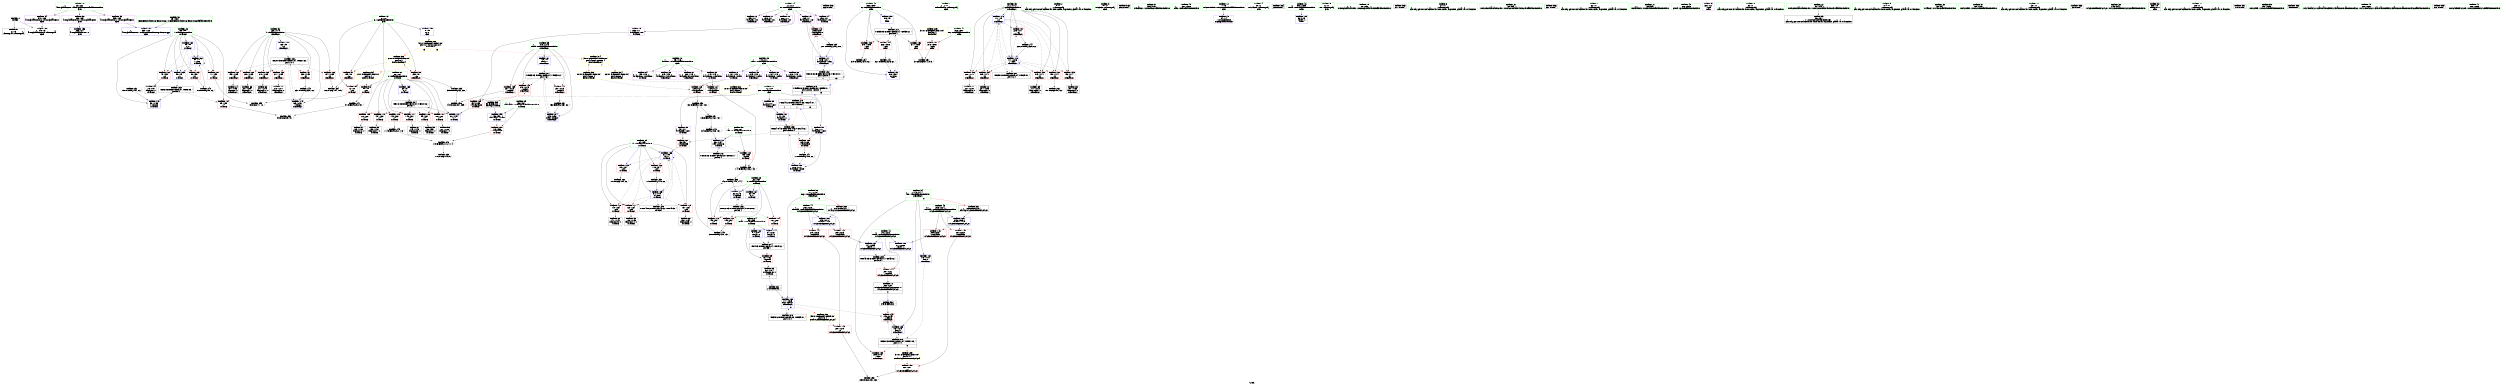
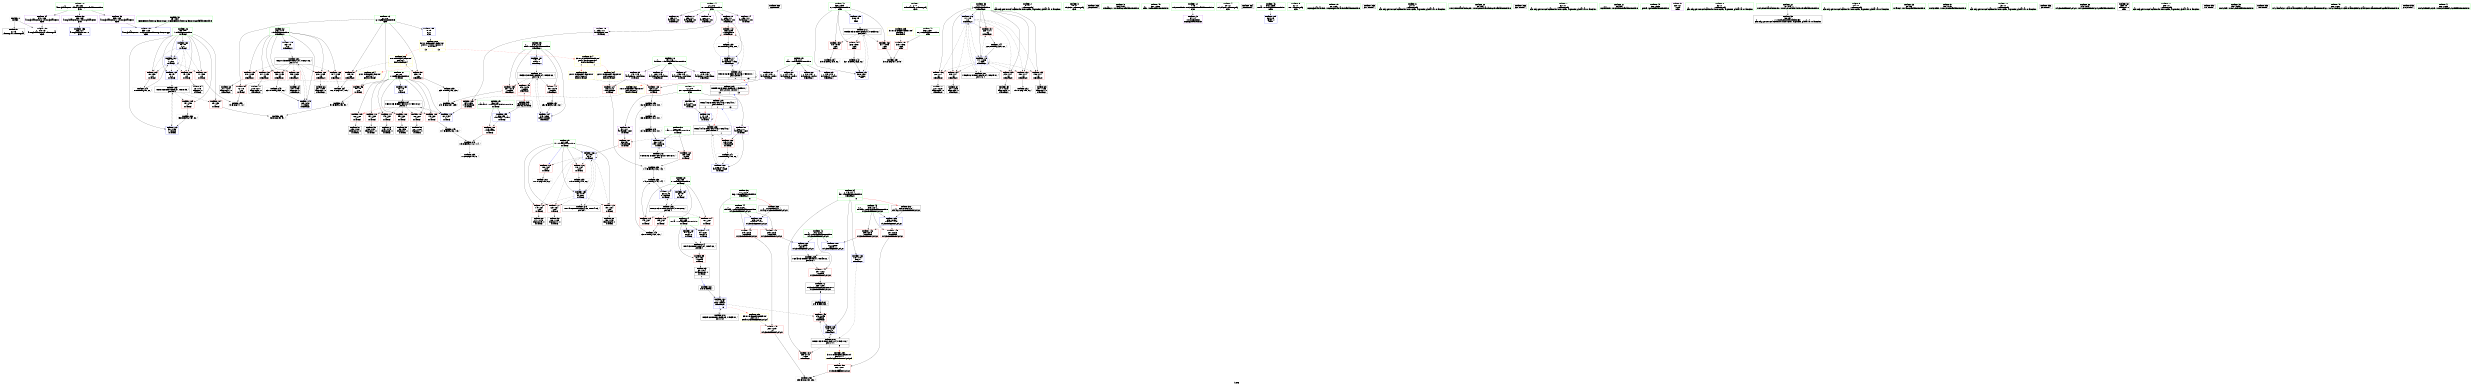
none -> (188, 104)
